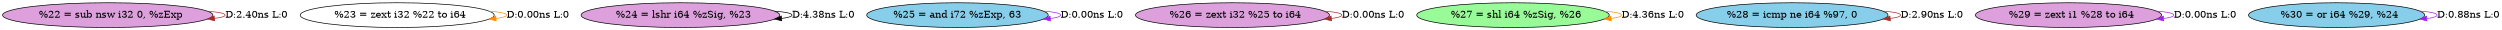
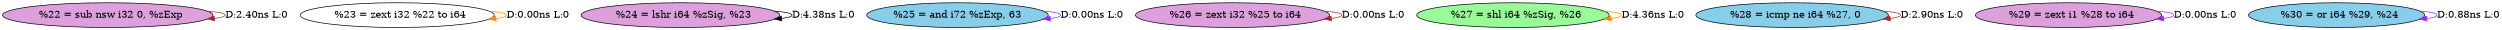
(1792, 15) -> (1792, 15)
